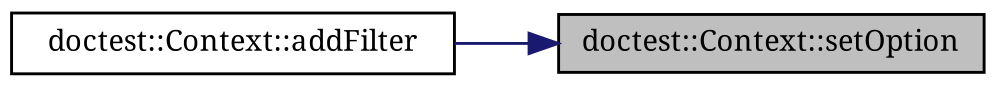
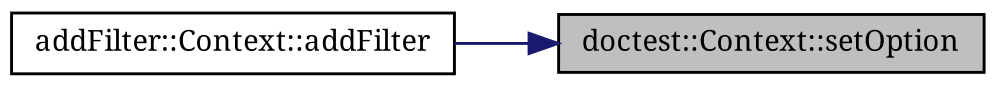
(233, 43) -> (233, 43)
